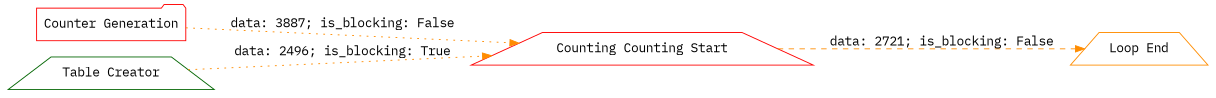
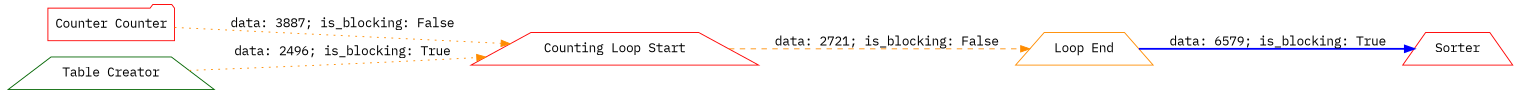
(111, 24) -> (111, 24)
(642, 49) -> (615, 49)
none -> (1458, 49)
